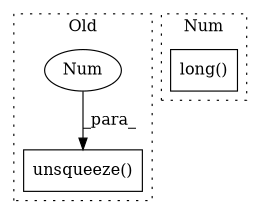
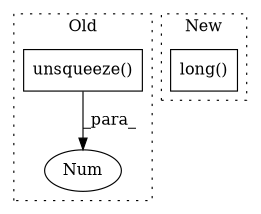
(204, 27) -> (204, 27)
(83, 115) -> (83, 115)
